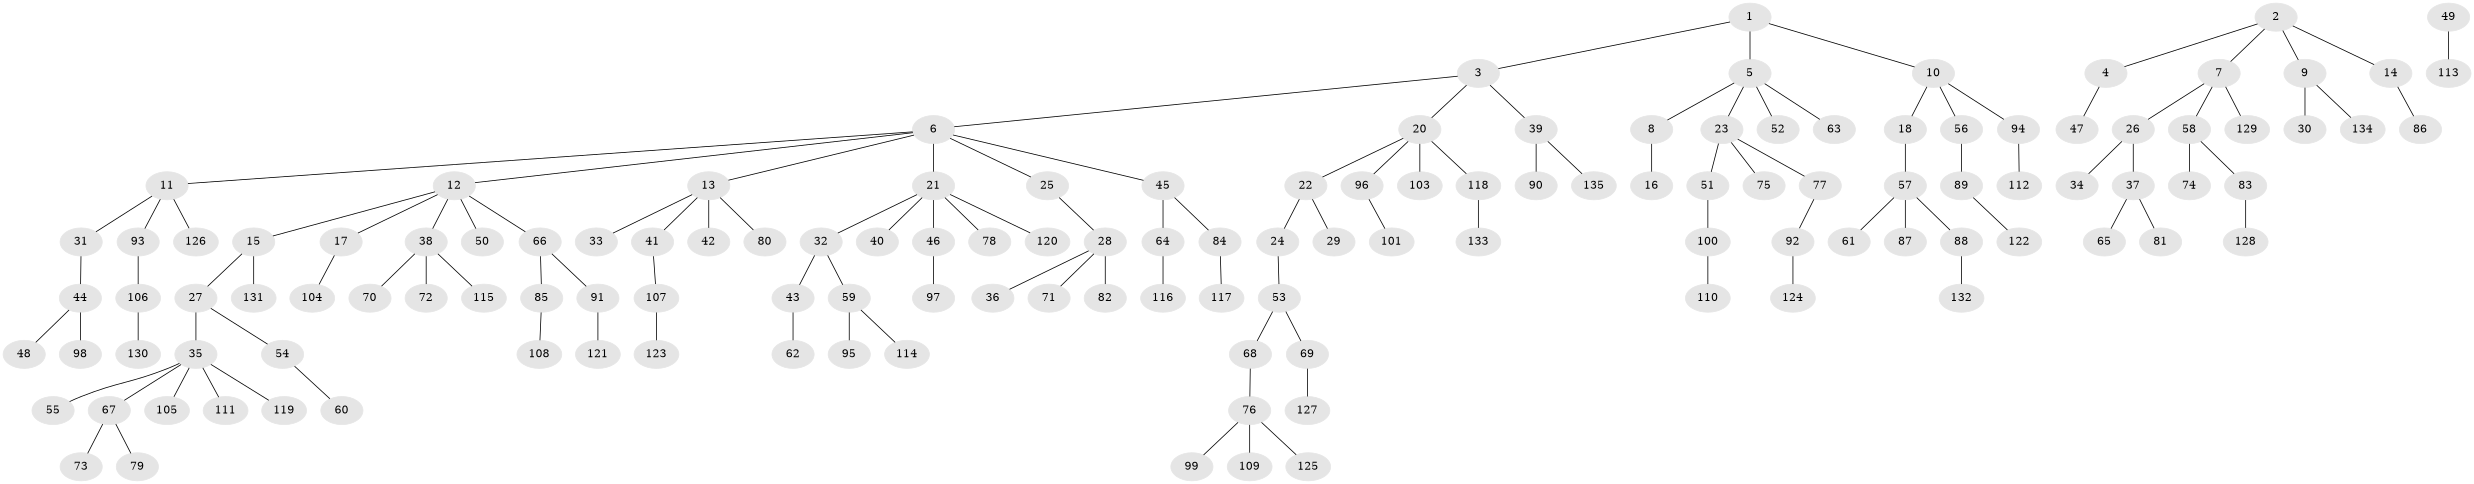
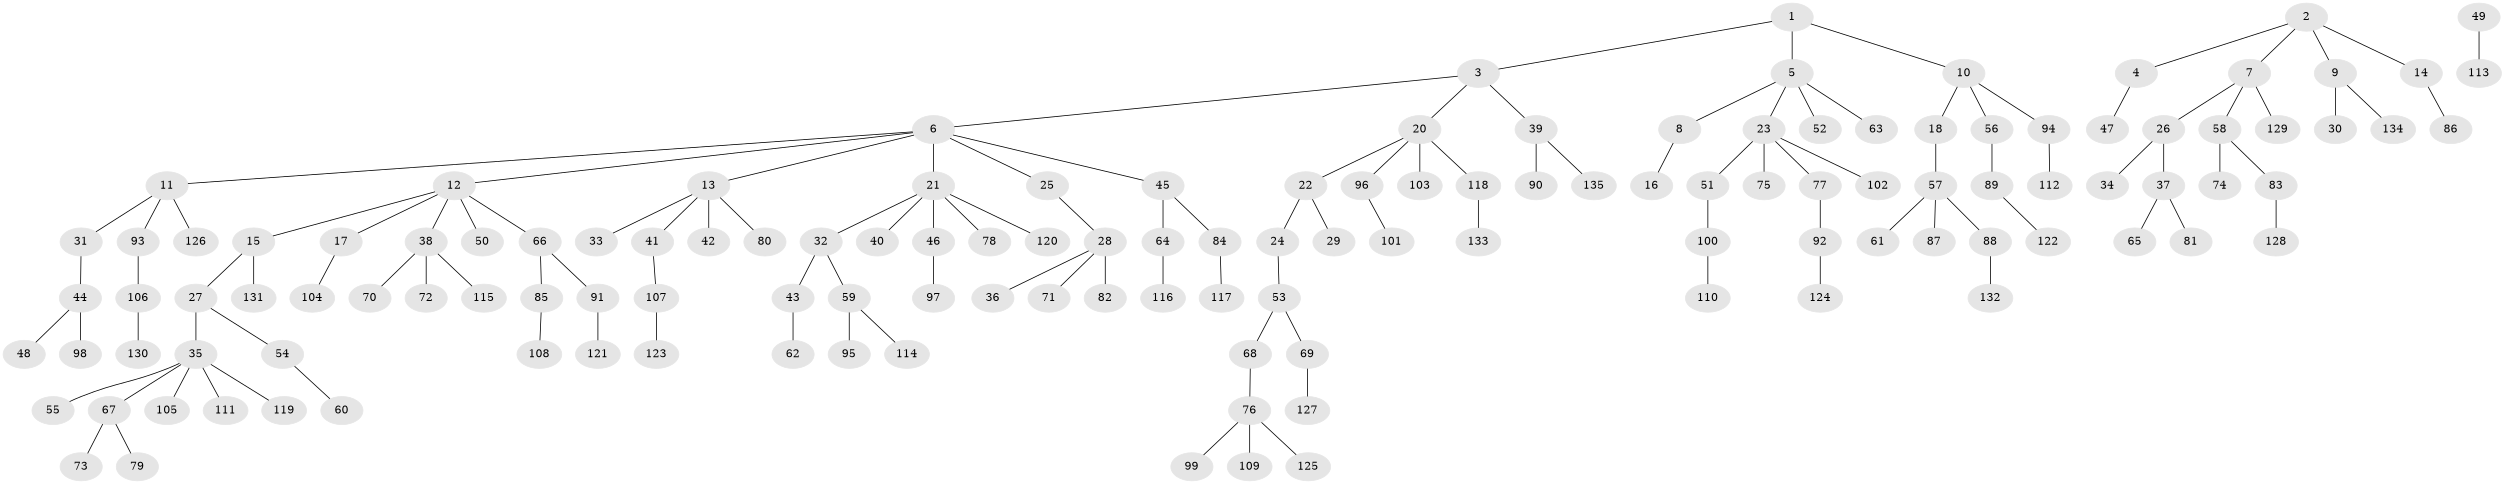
none -> (1878, 186)
